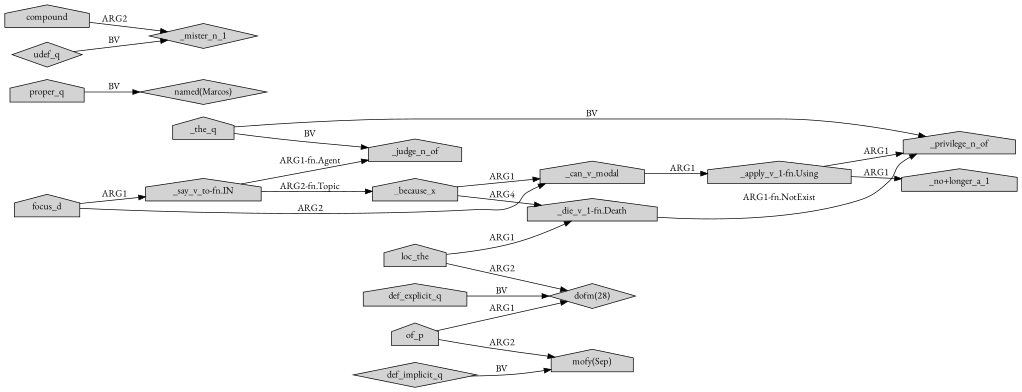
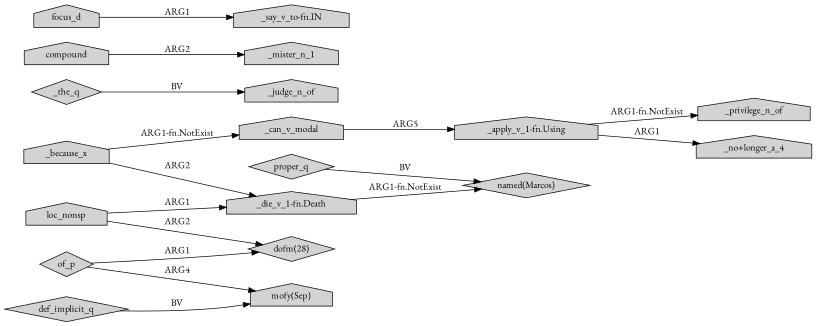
(203, 36) -> (291, 55)
(47, 55) -> none
(47, 92) -> (291, 167)
(577, 119) -> none
(203, 129) -> (67, 92)
(876, 151) -> (647, 112)
(683, 168) -> (406, 124)
(301, 173) -> none
(502, 177) -> (177, 133)
(959, 181) -> (754, 148)
(313, 192) -> none
(502, 195) -> (177, 166)
(313, 214) -> none
(793, 214) -> (413, 195)
(415, 257) -> (67, 215)
(415, 296) -> none
(415, 335) -> (67, 264)
(502, 343) -> (177, 270)
